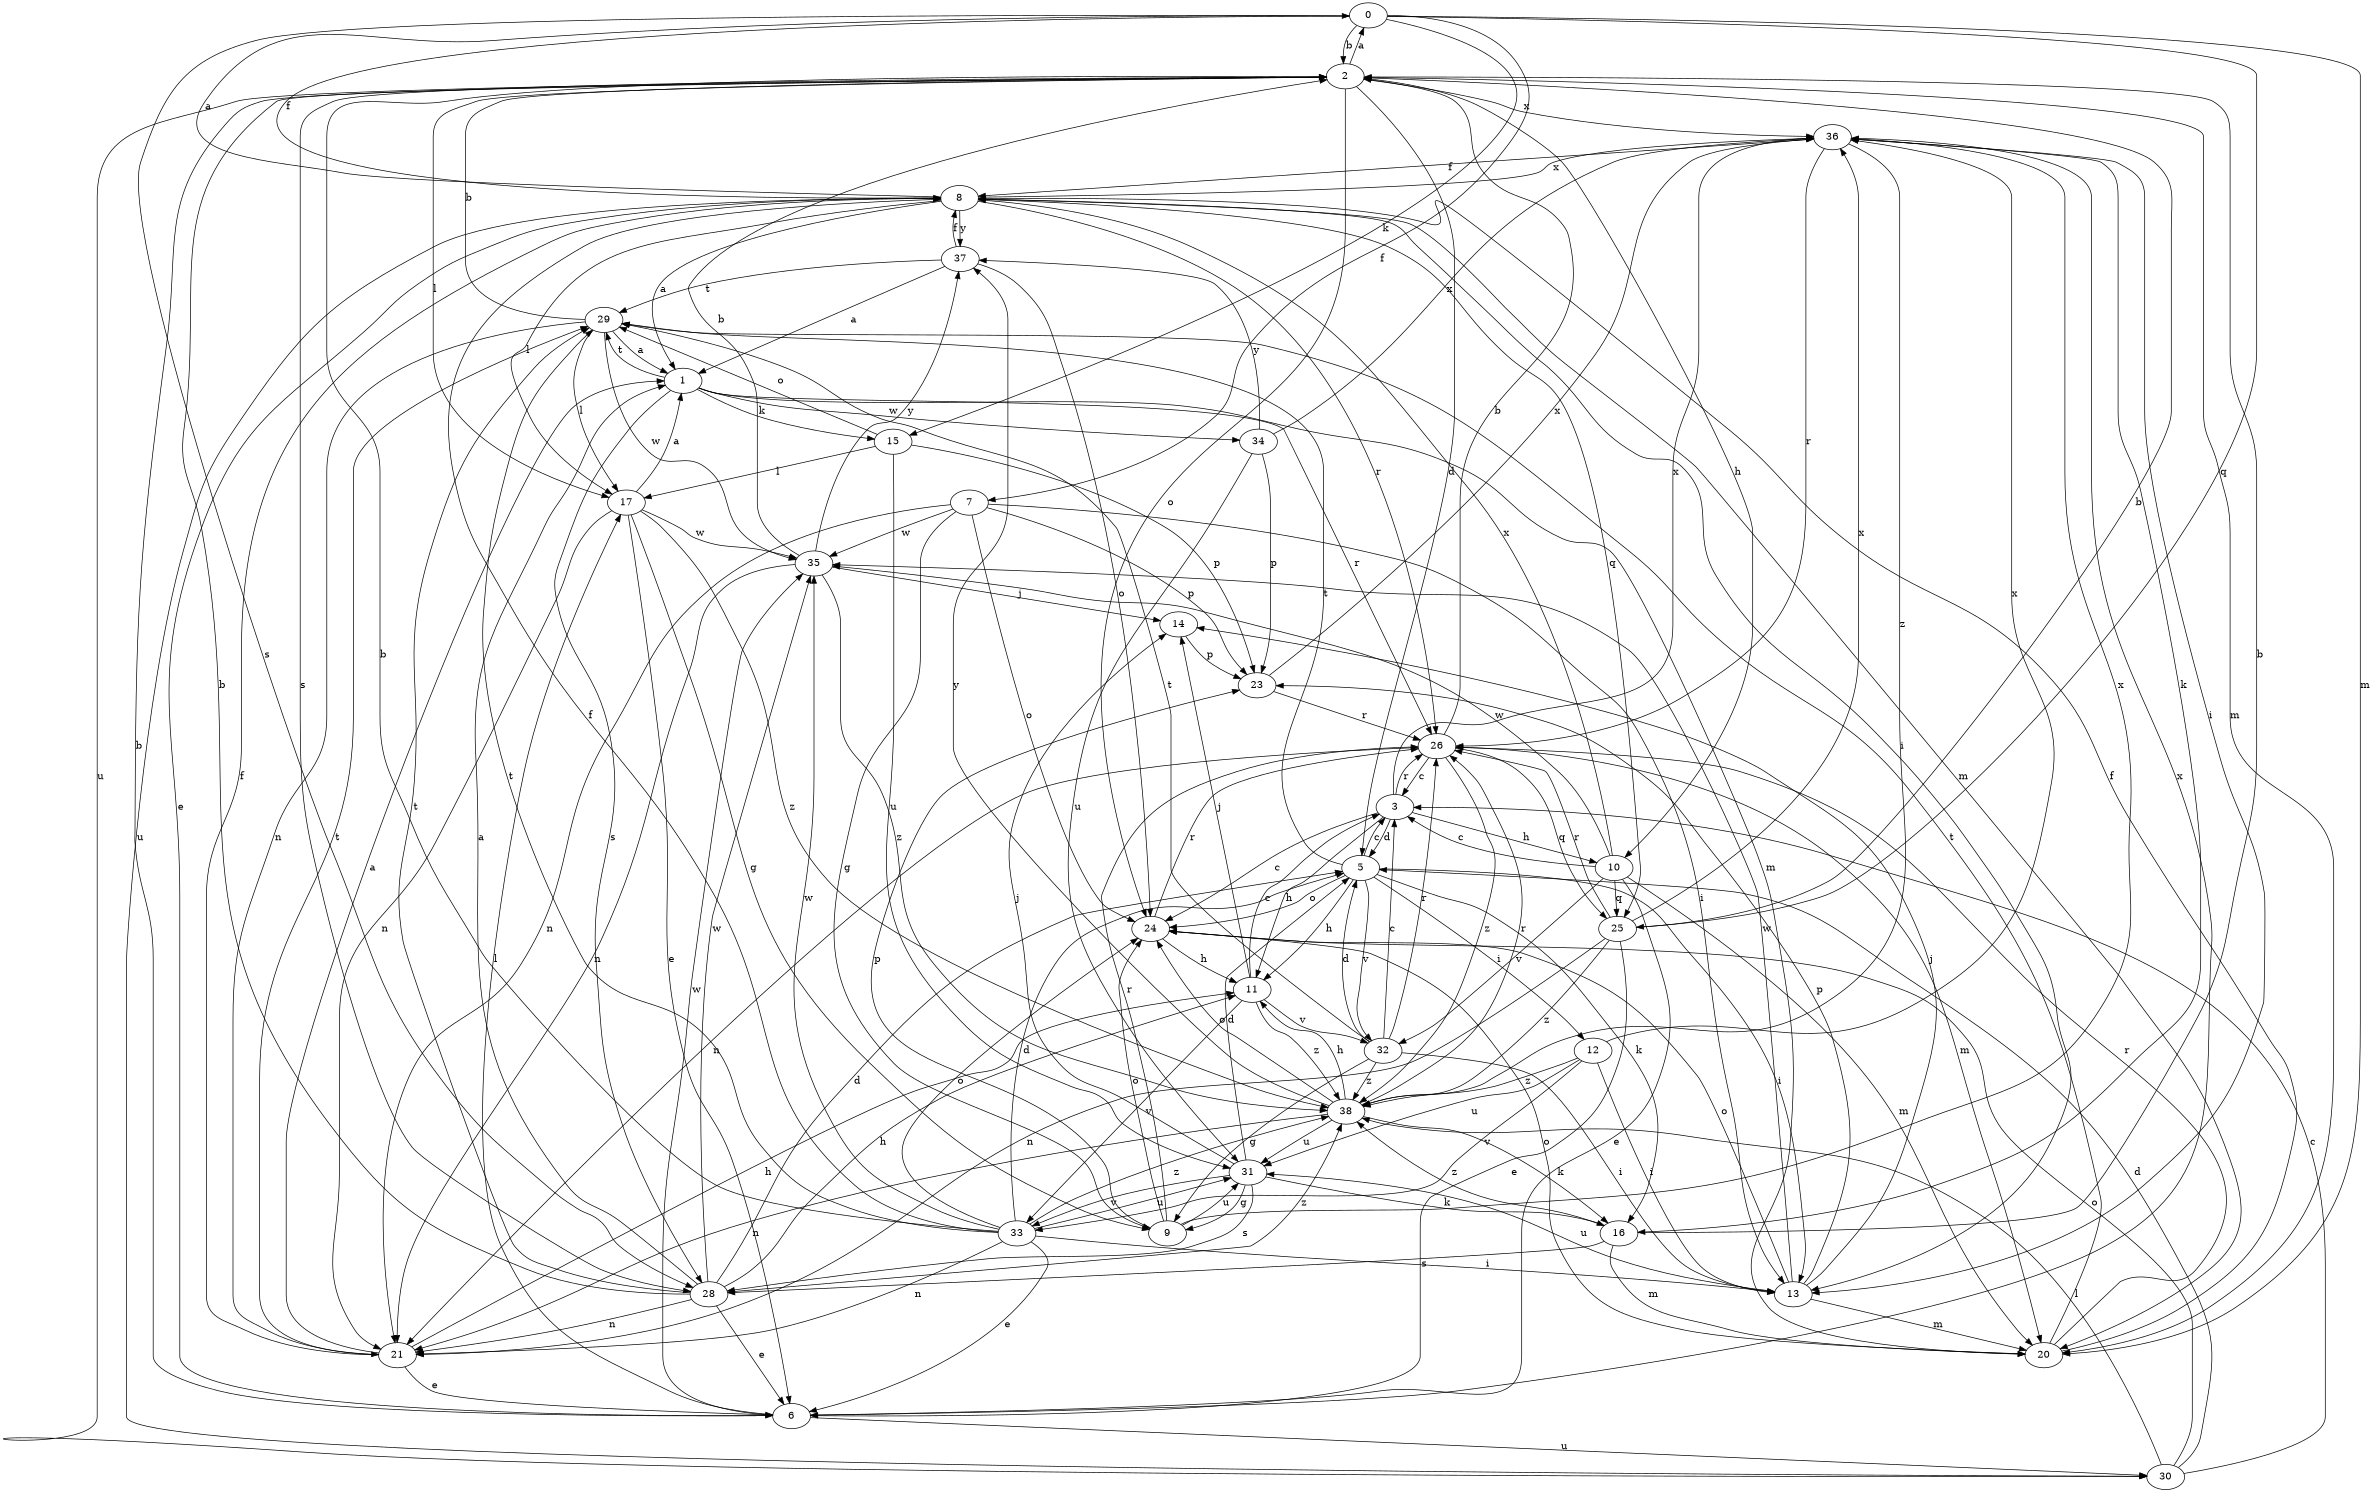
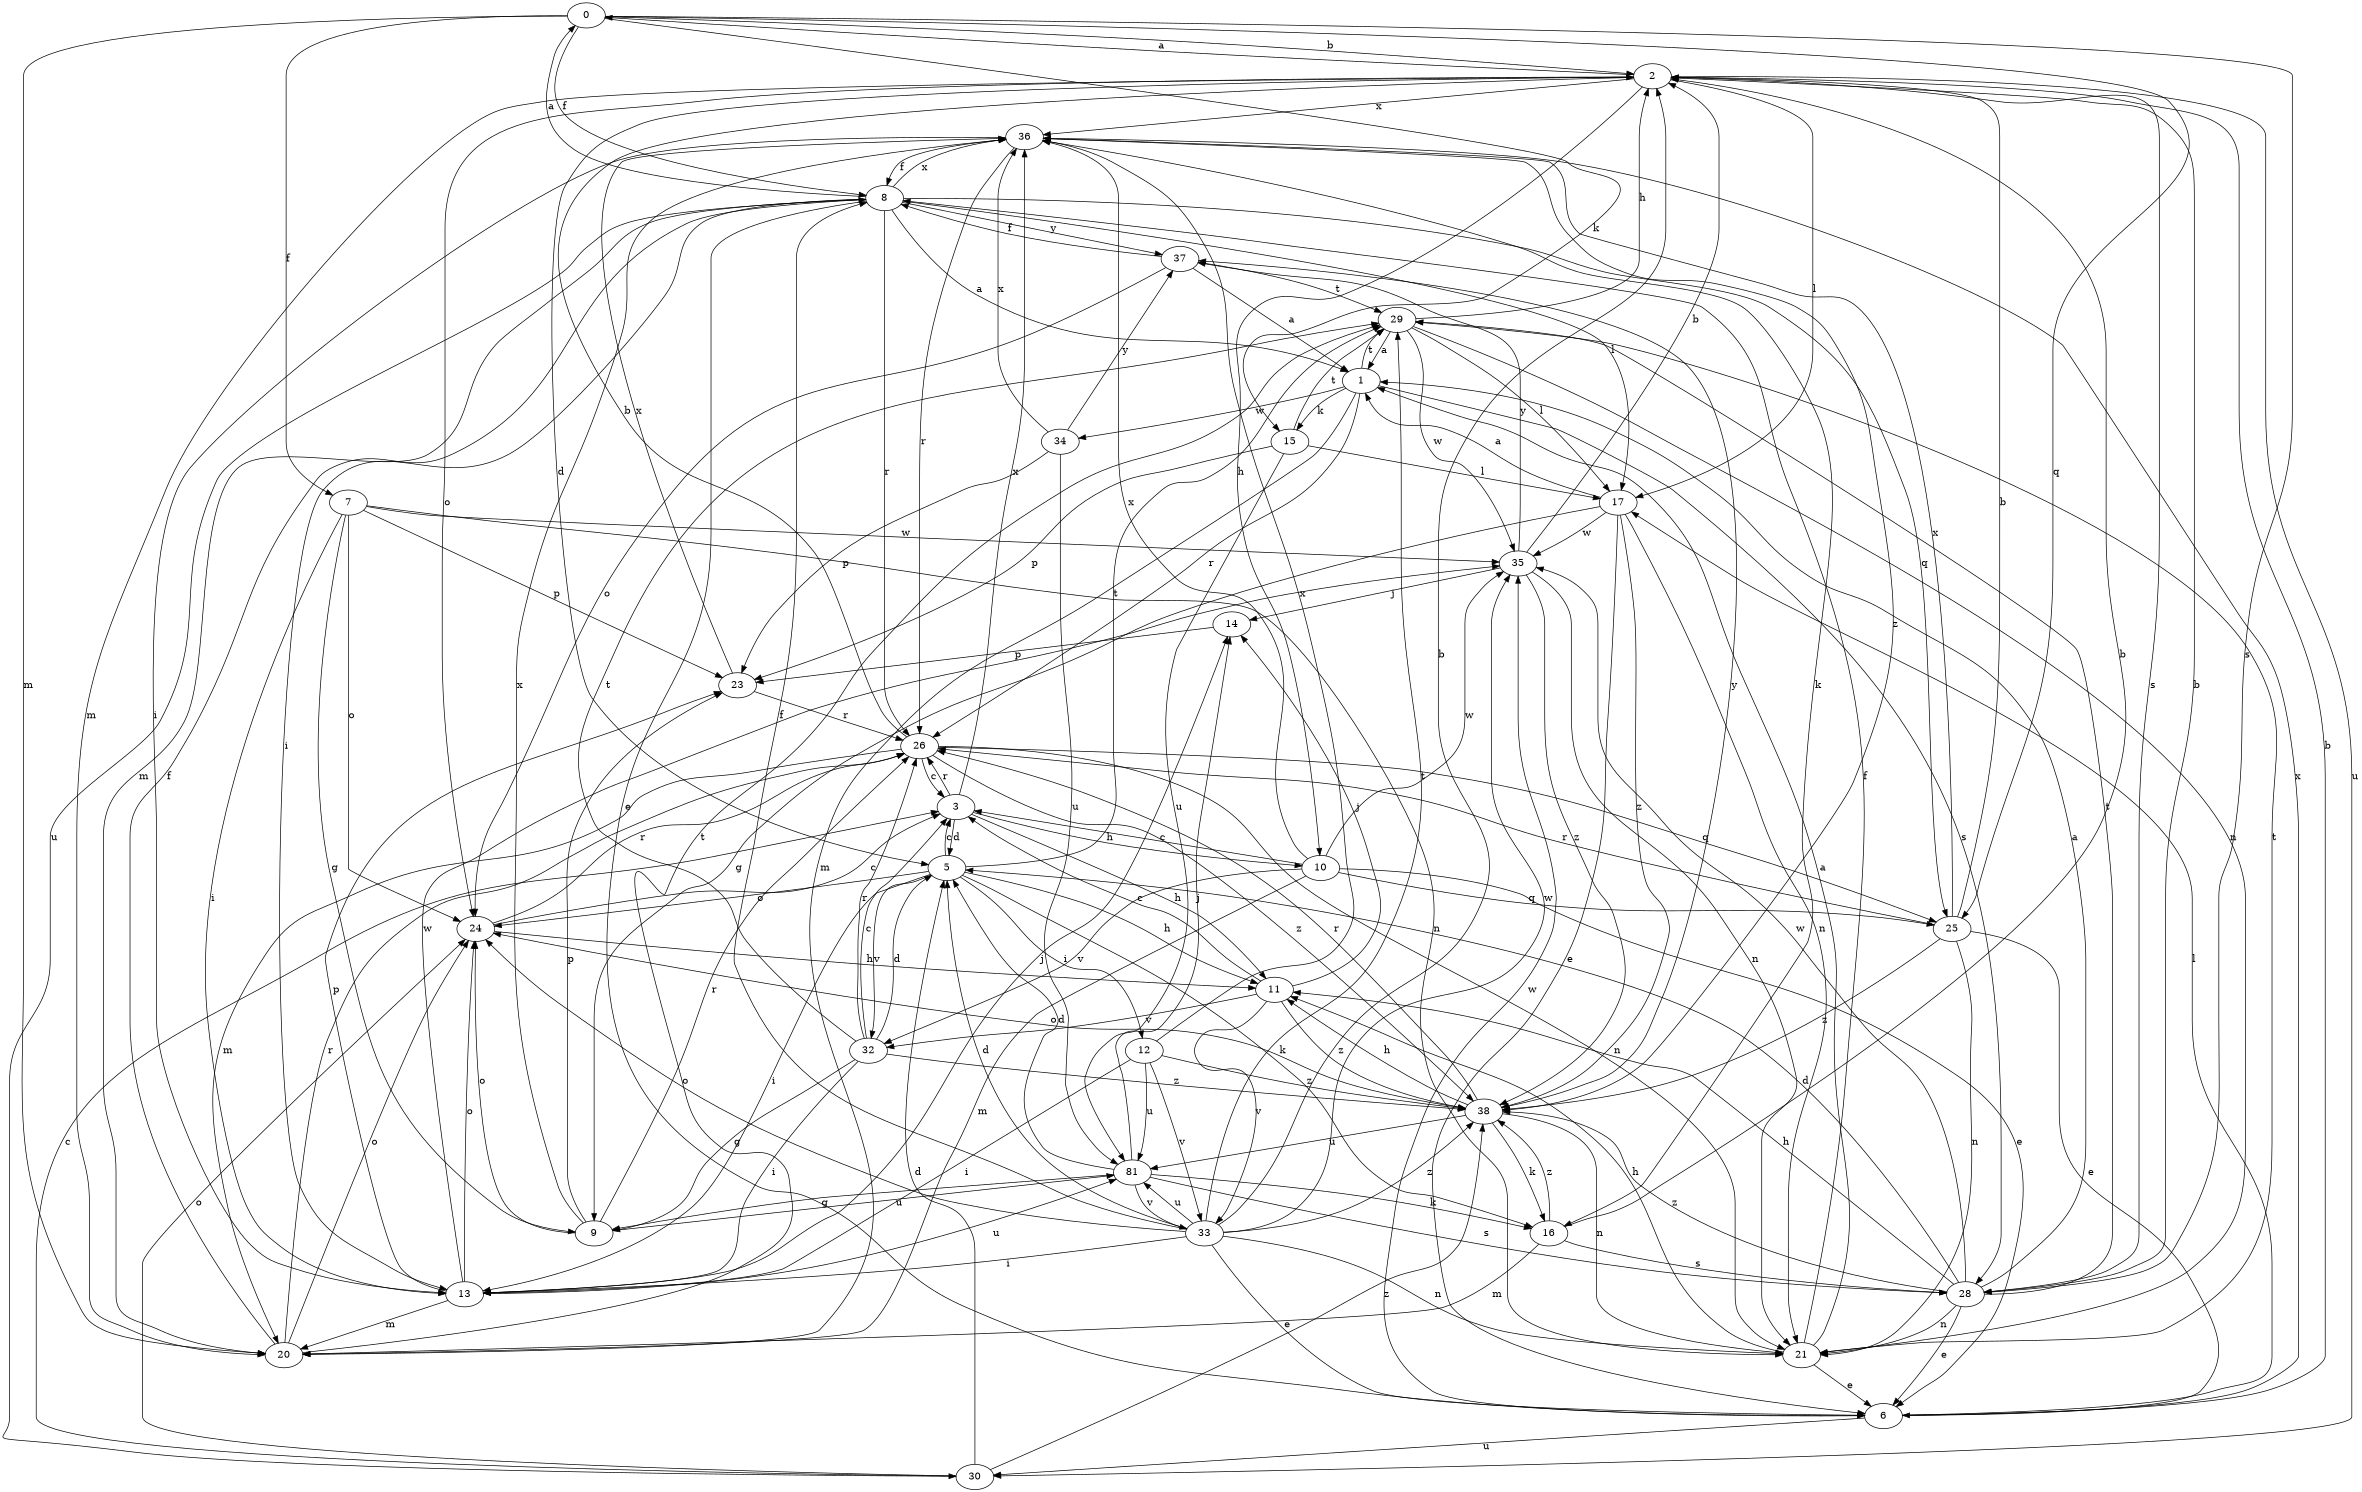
(469, 198) -> (1643, 198)
(781, 381) -> (1334, 381)
(1410, 416) -> (1144, 541)
(1271, 858) -> (734, 891)
(1248, 1172) -> (1132, 1172)
(2076, 1294) -> (1386, 1294)
